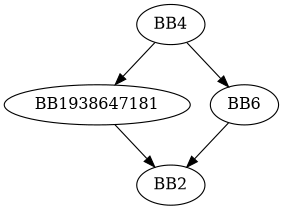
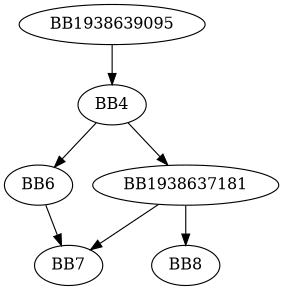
none -> (112, 25)
(97, 105) -> (186, 185)
(171, 185) -> (69, 265)
none -> (186, 265)
